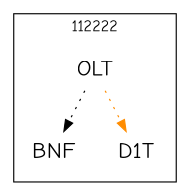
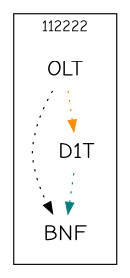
none -> (72, 188)
